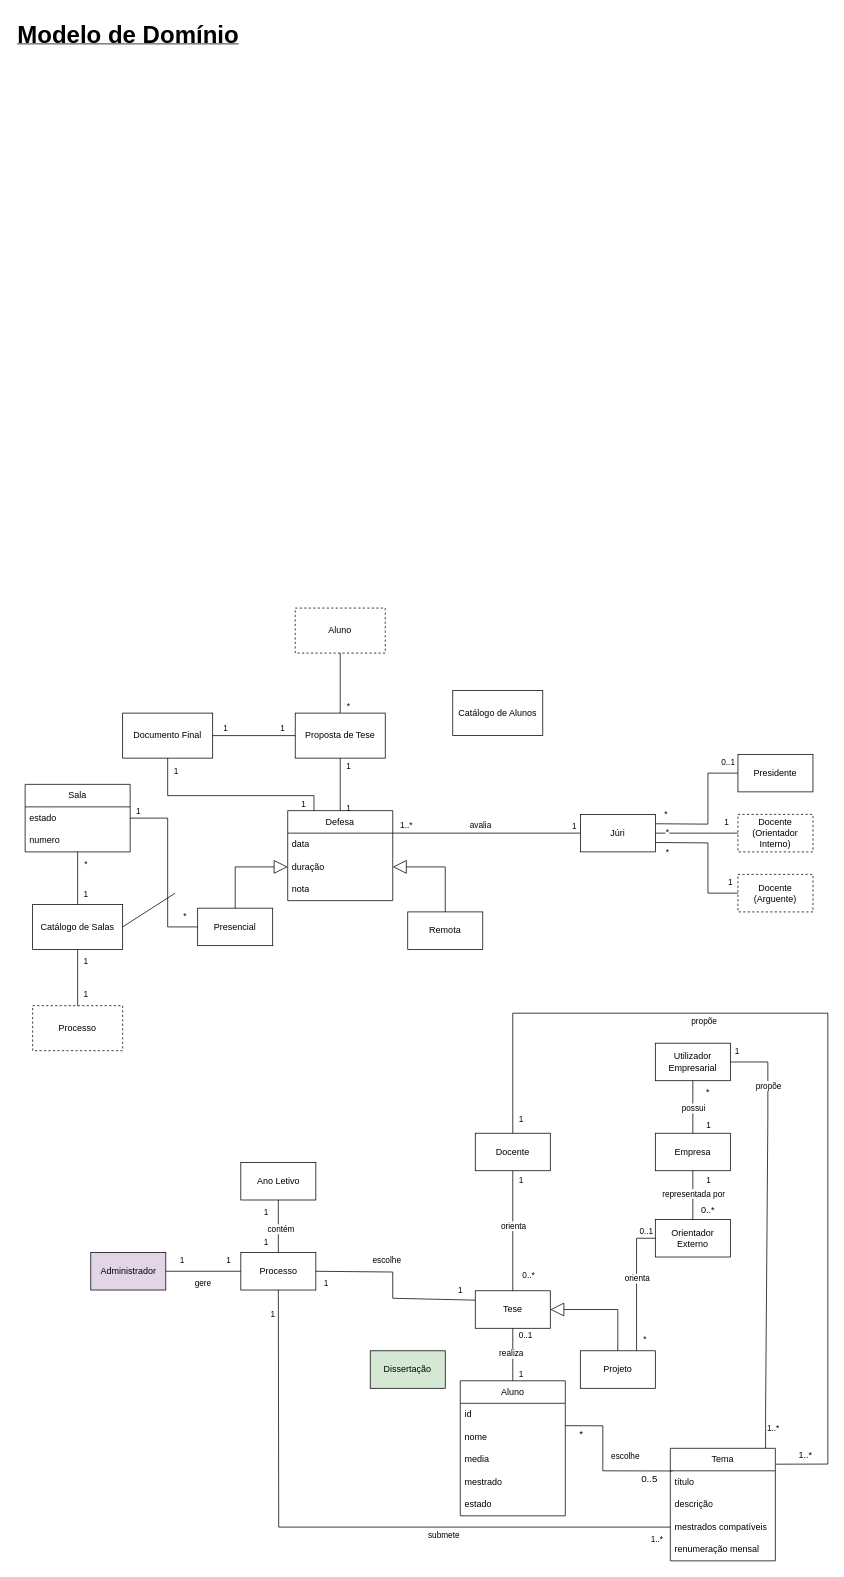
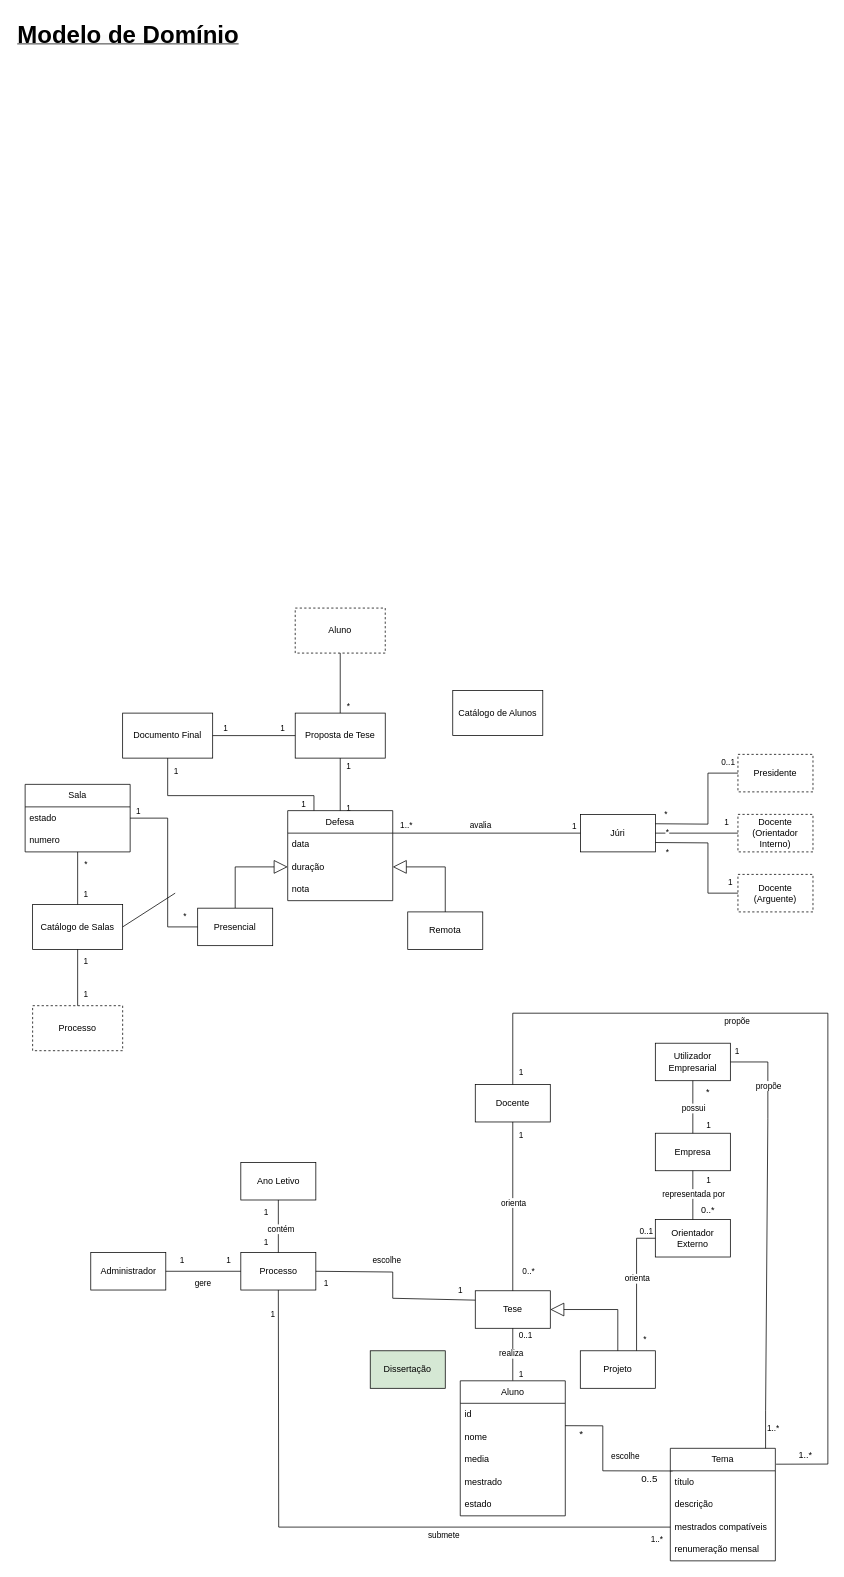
(775, 773) -> (775, 773)
(513, 1152) -> (513, 1103)
(128, 1271) -> (128, 1271)
